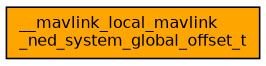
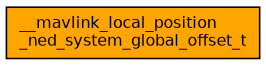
(133, 33) -> (133, 33)
